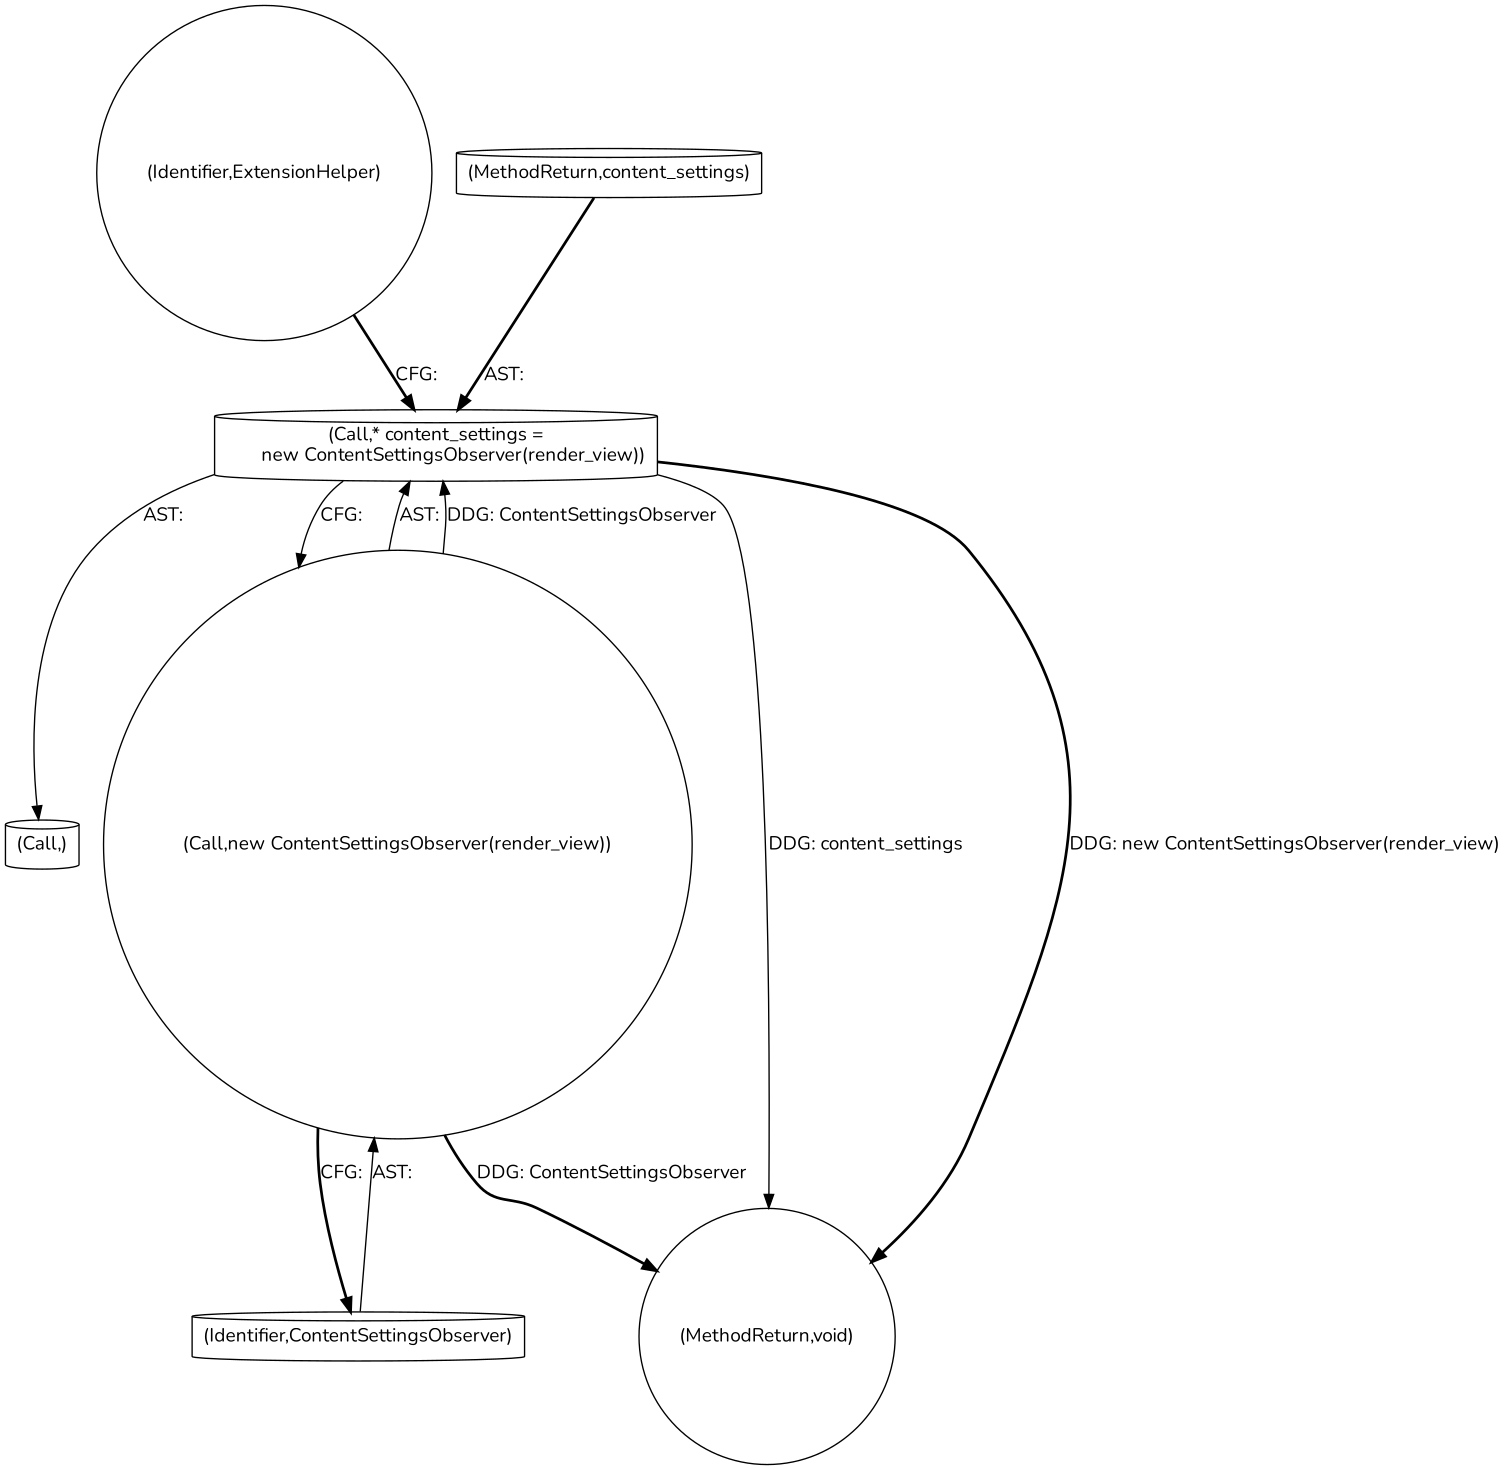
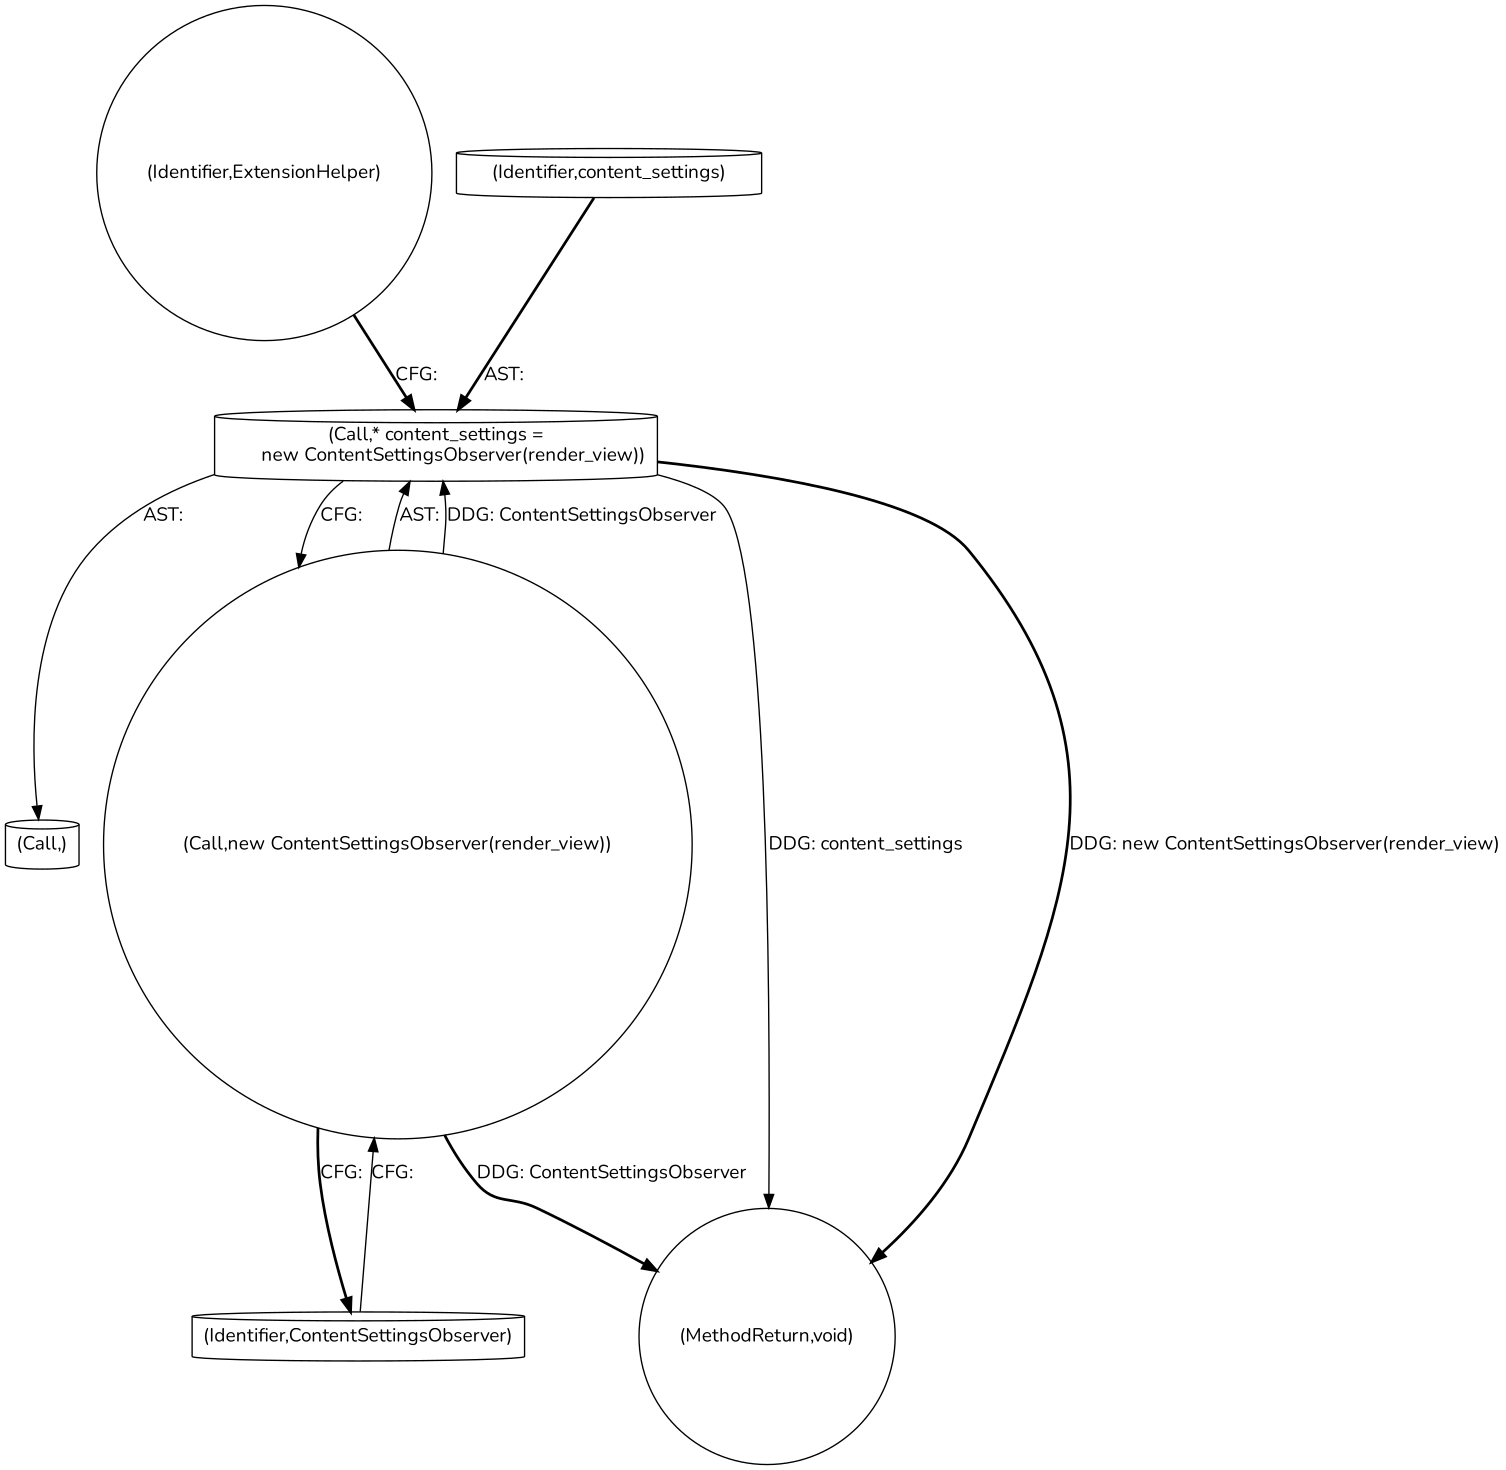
(609, 173) -> (609, 173)
(395, 1173) -> (395, 1173)
